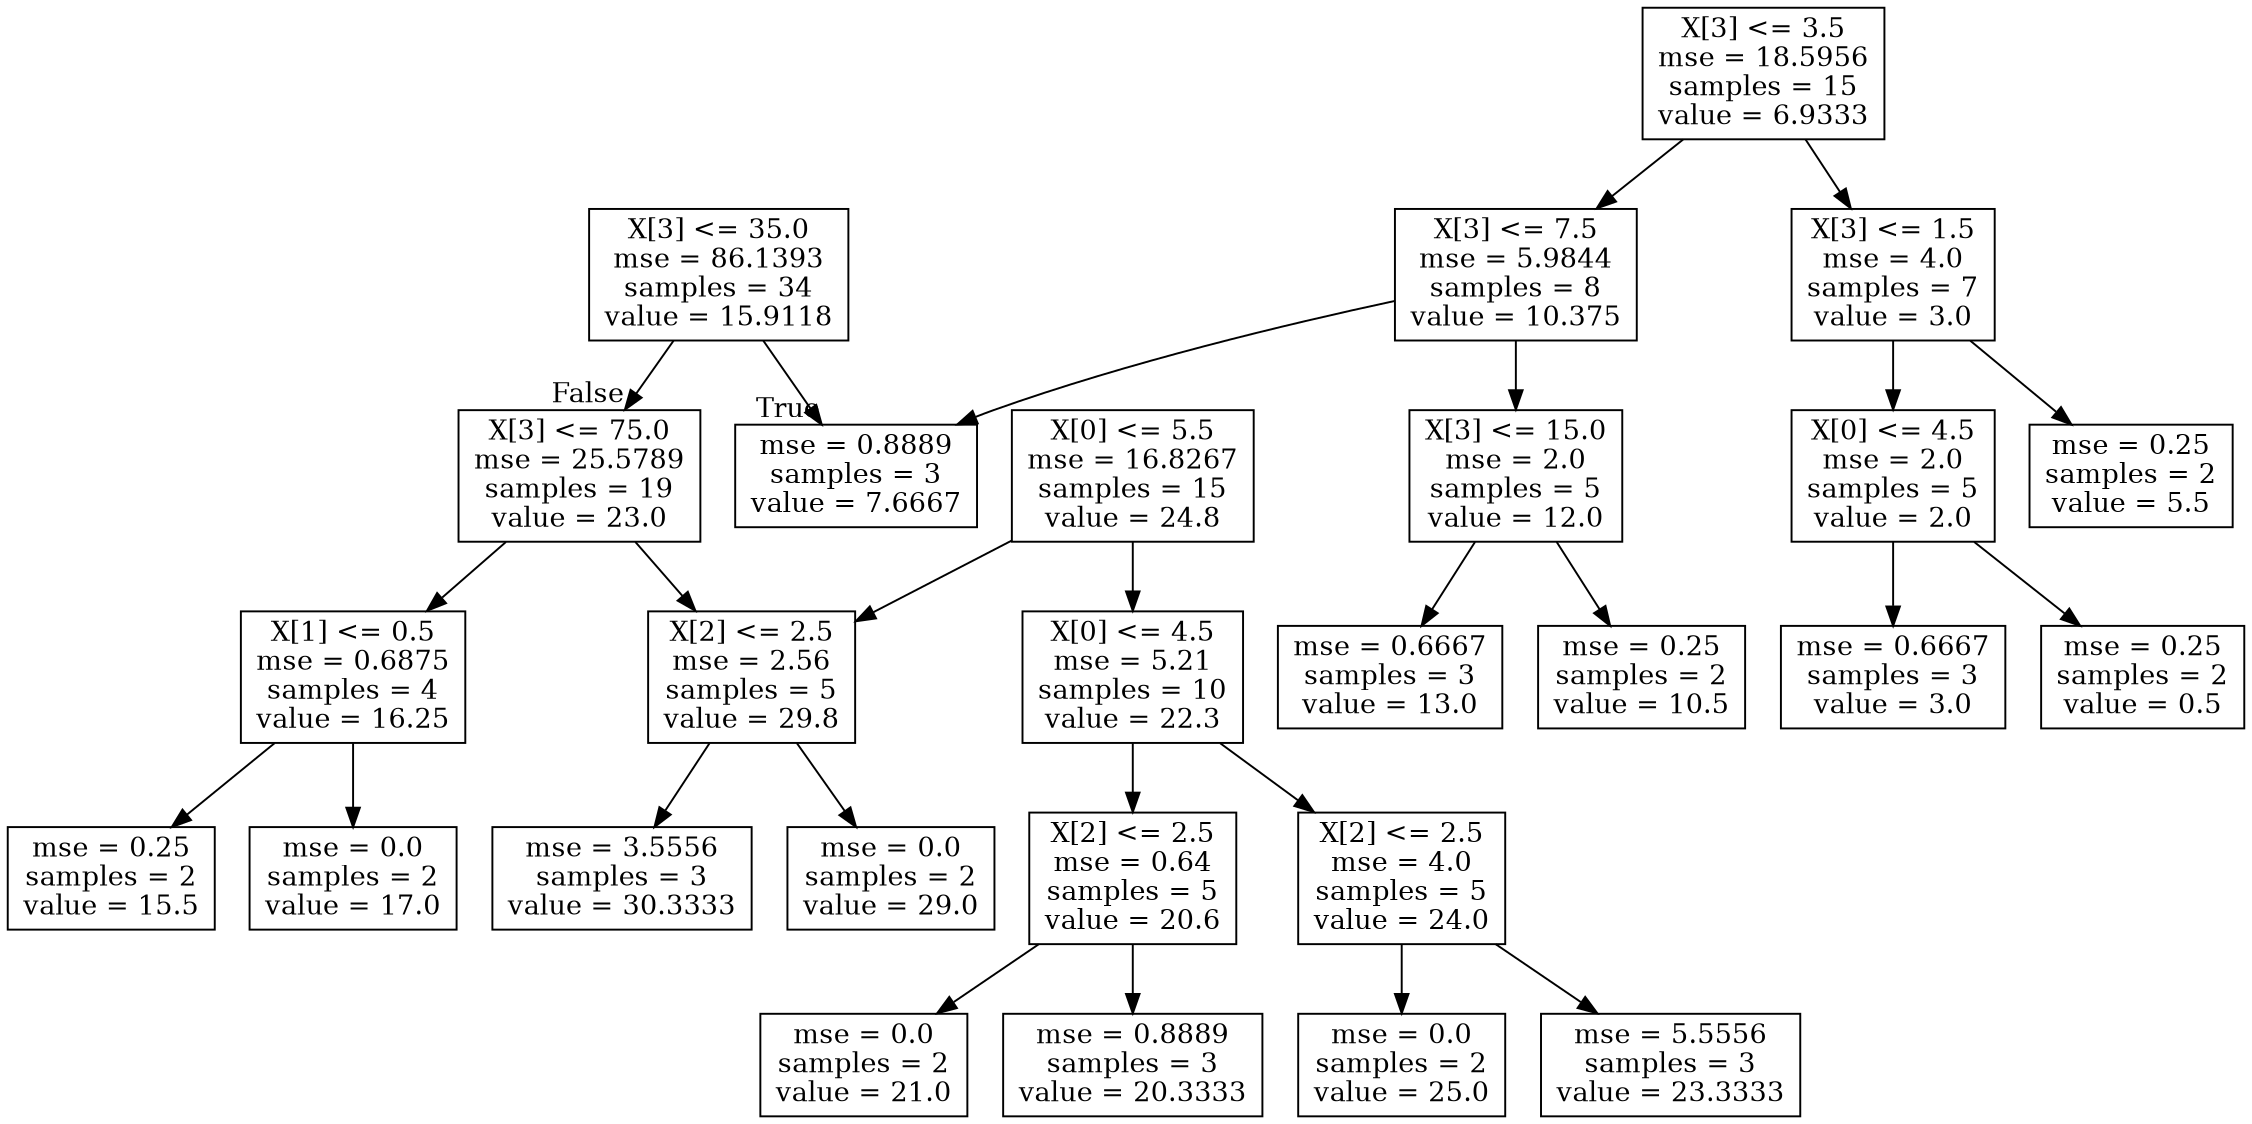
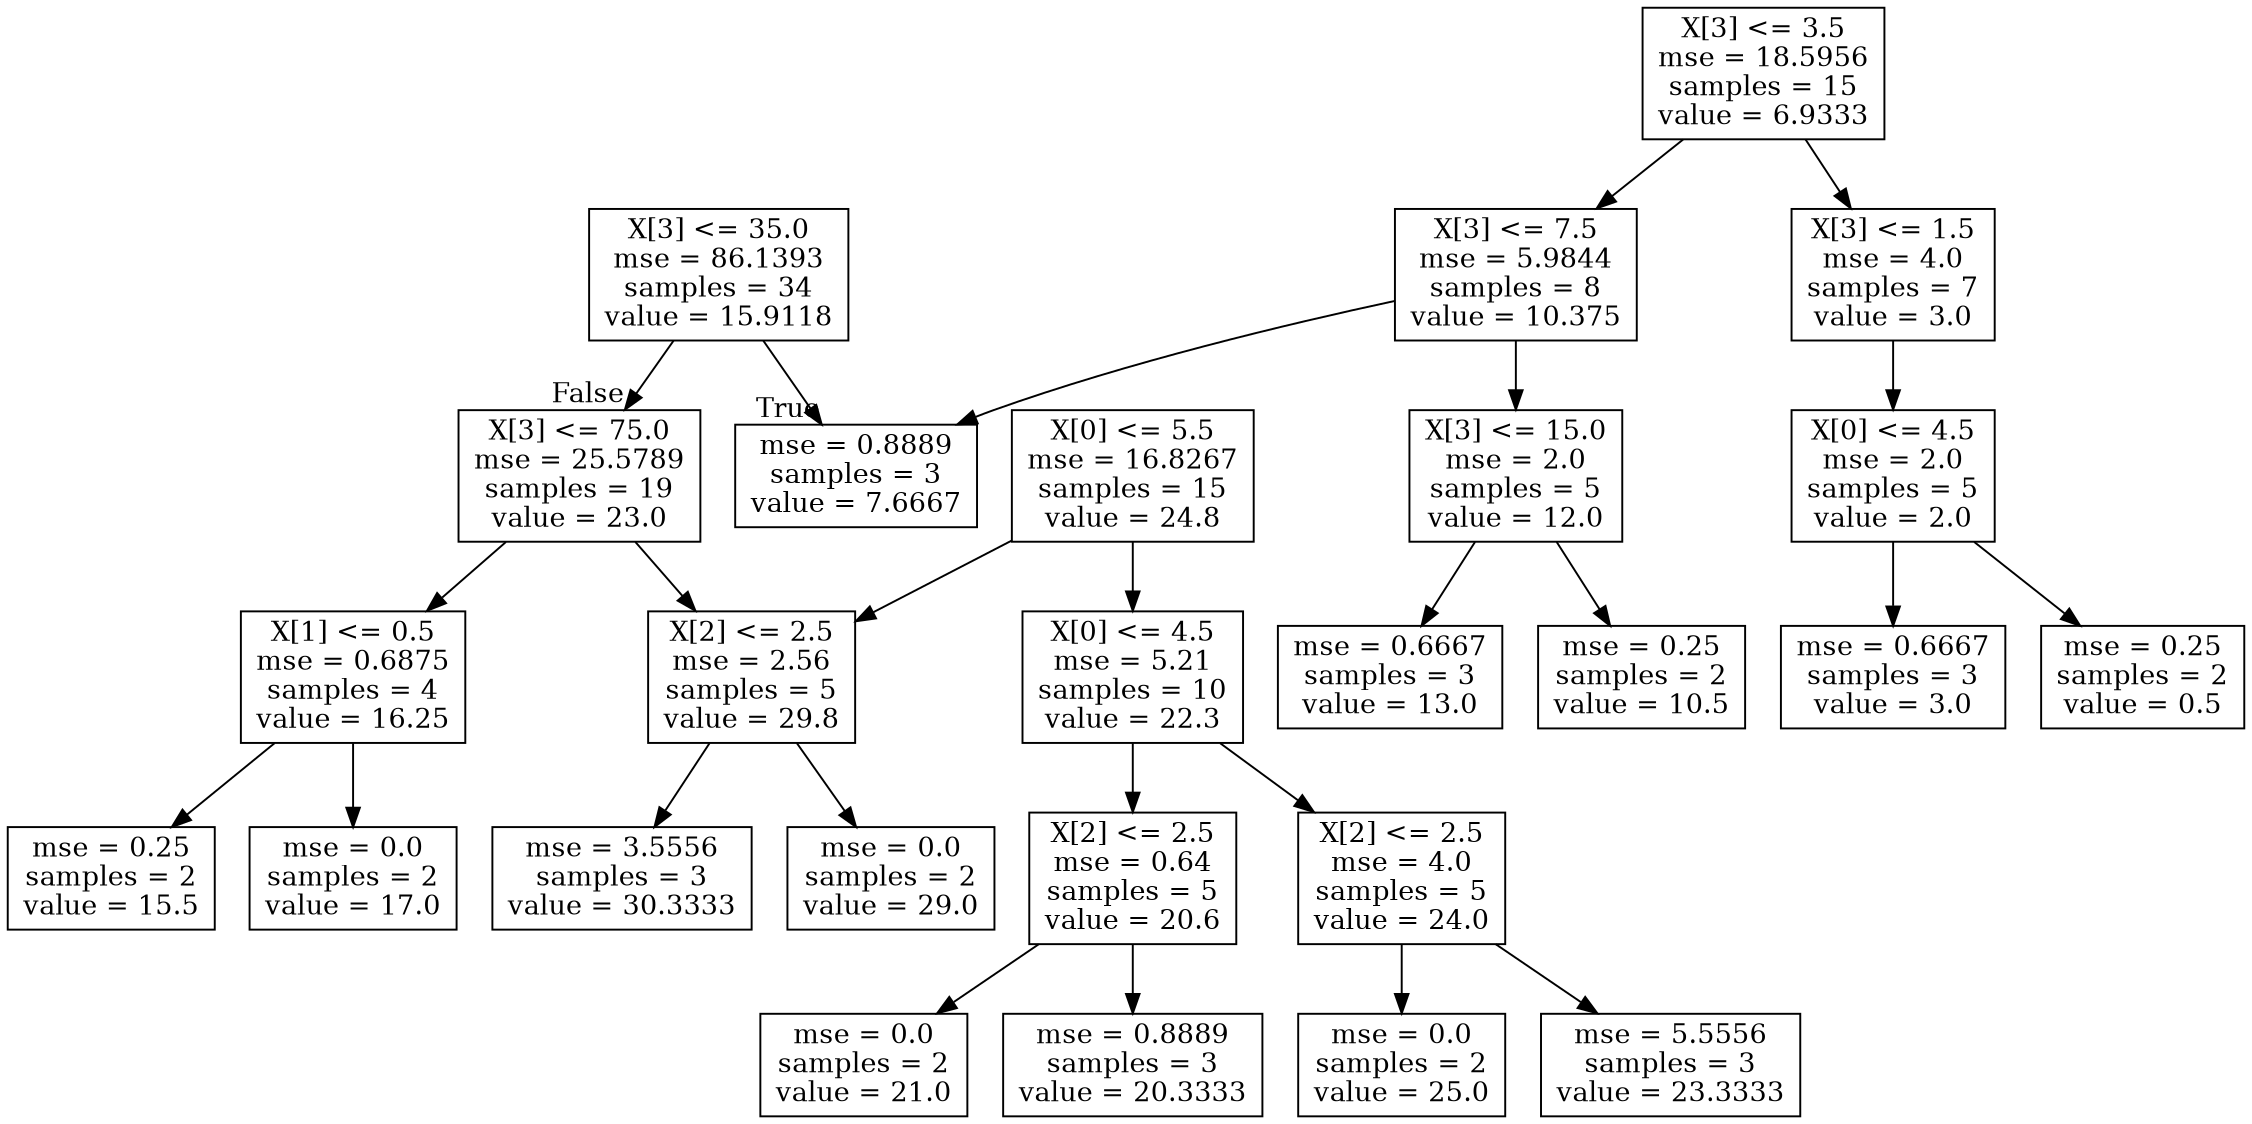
(2131, 476) -> none
